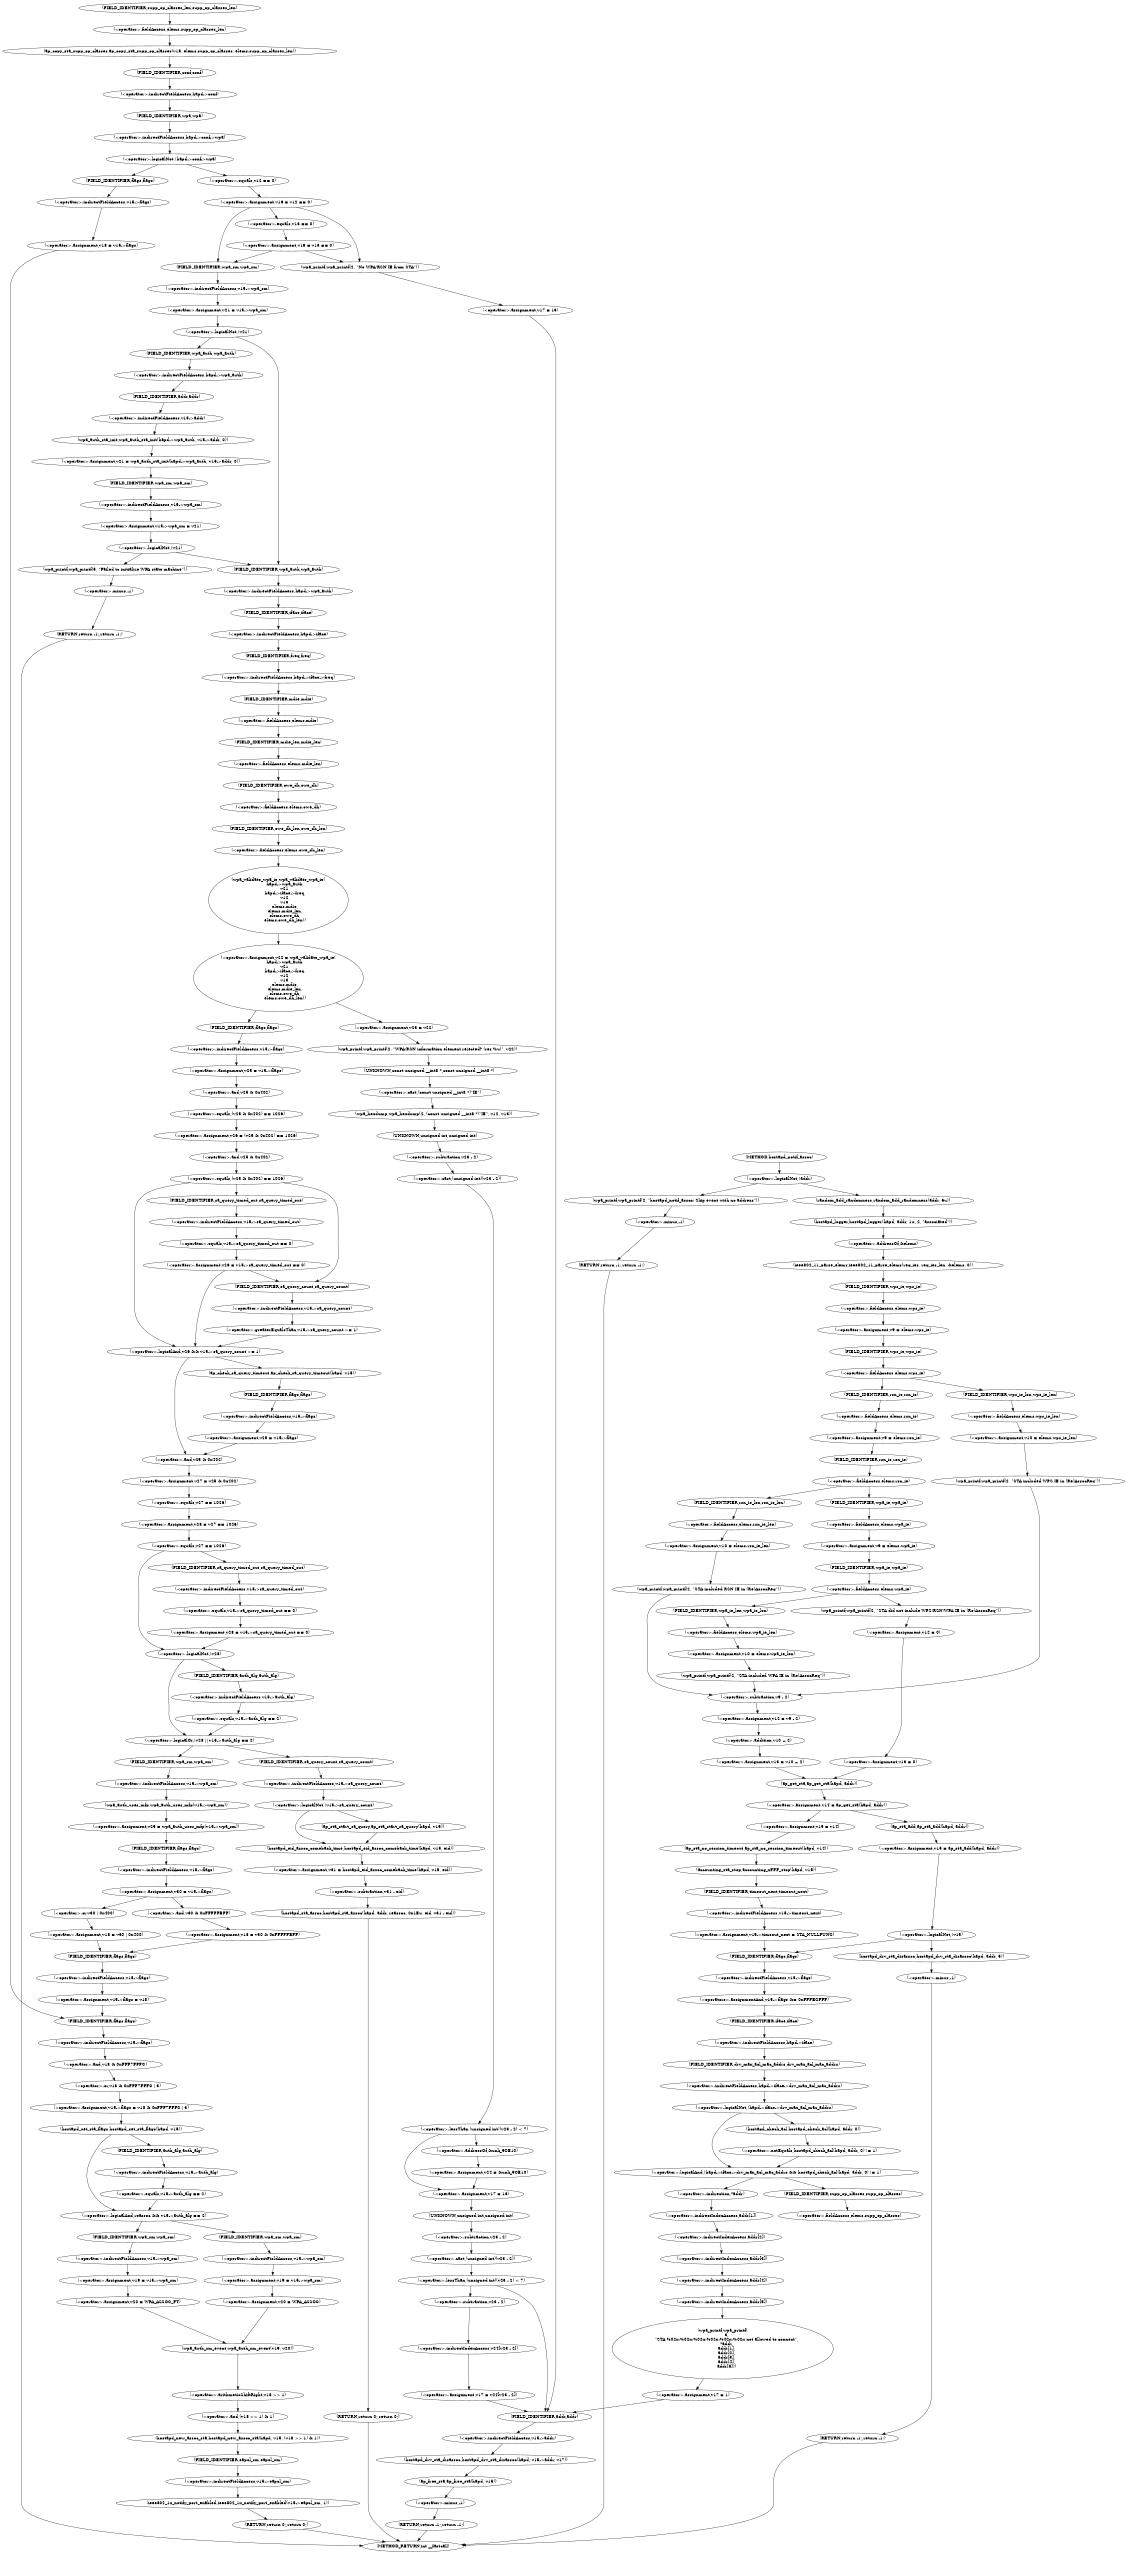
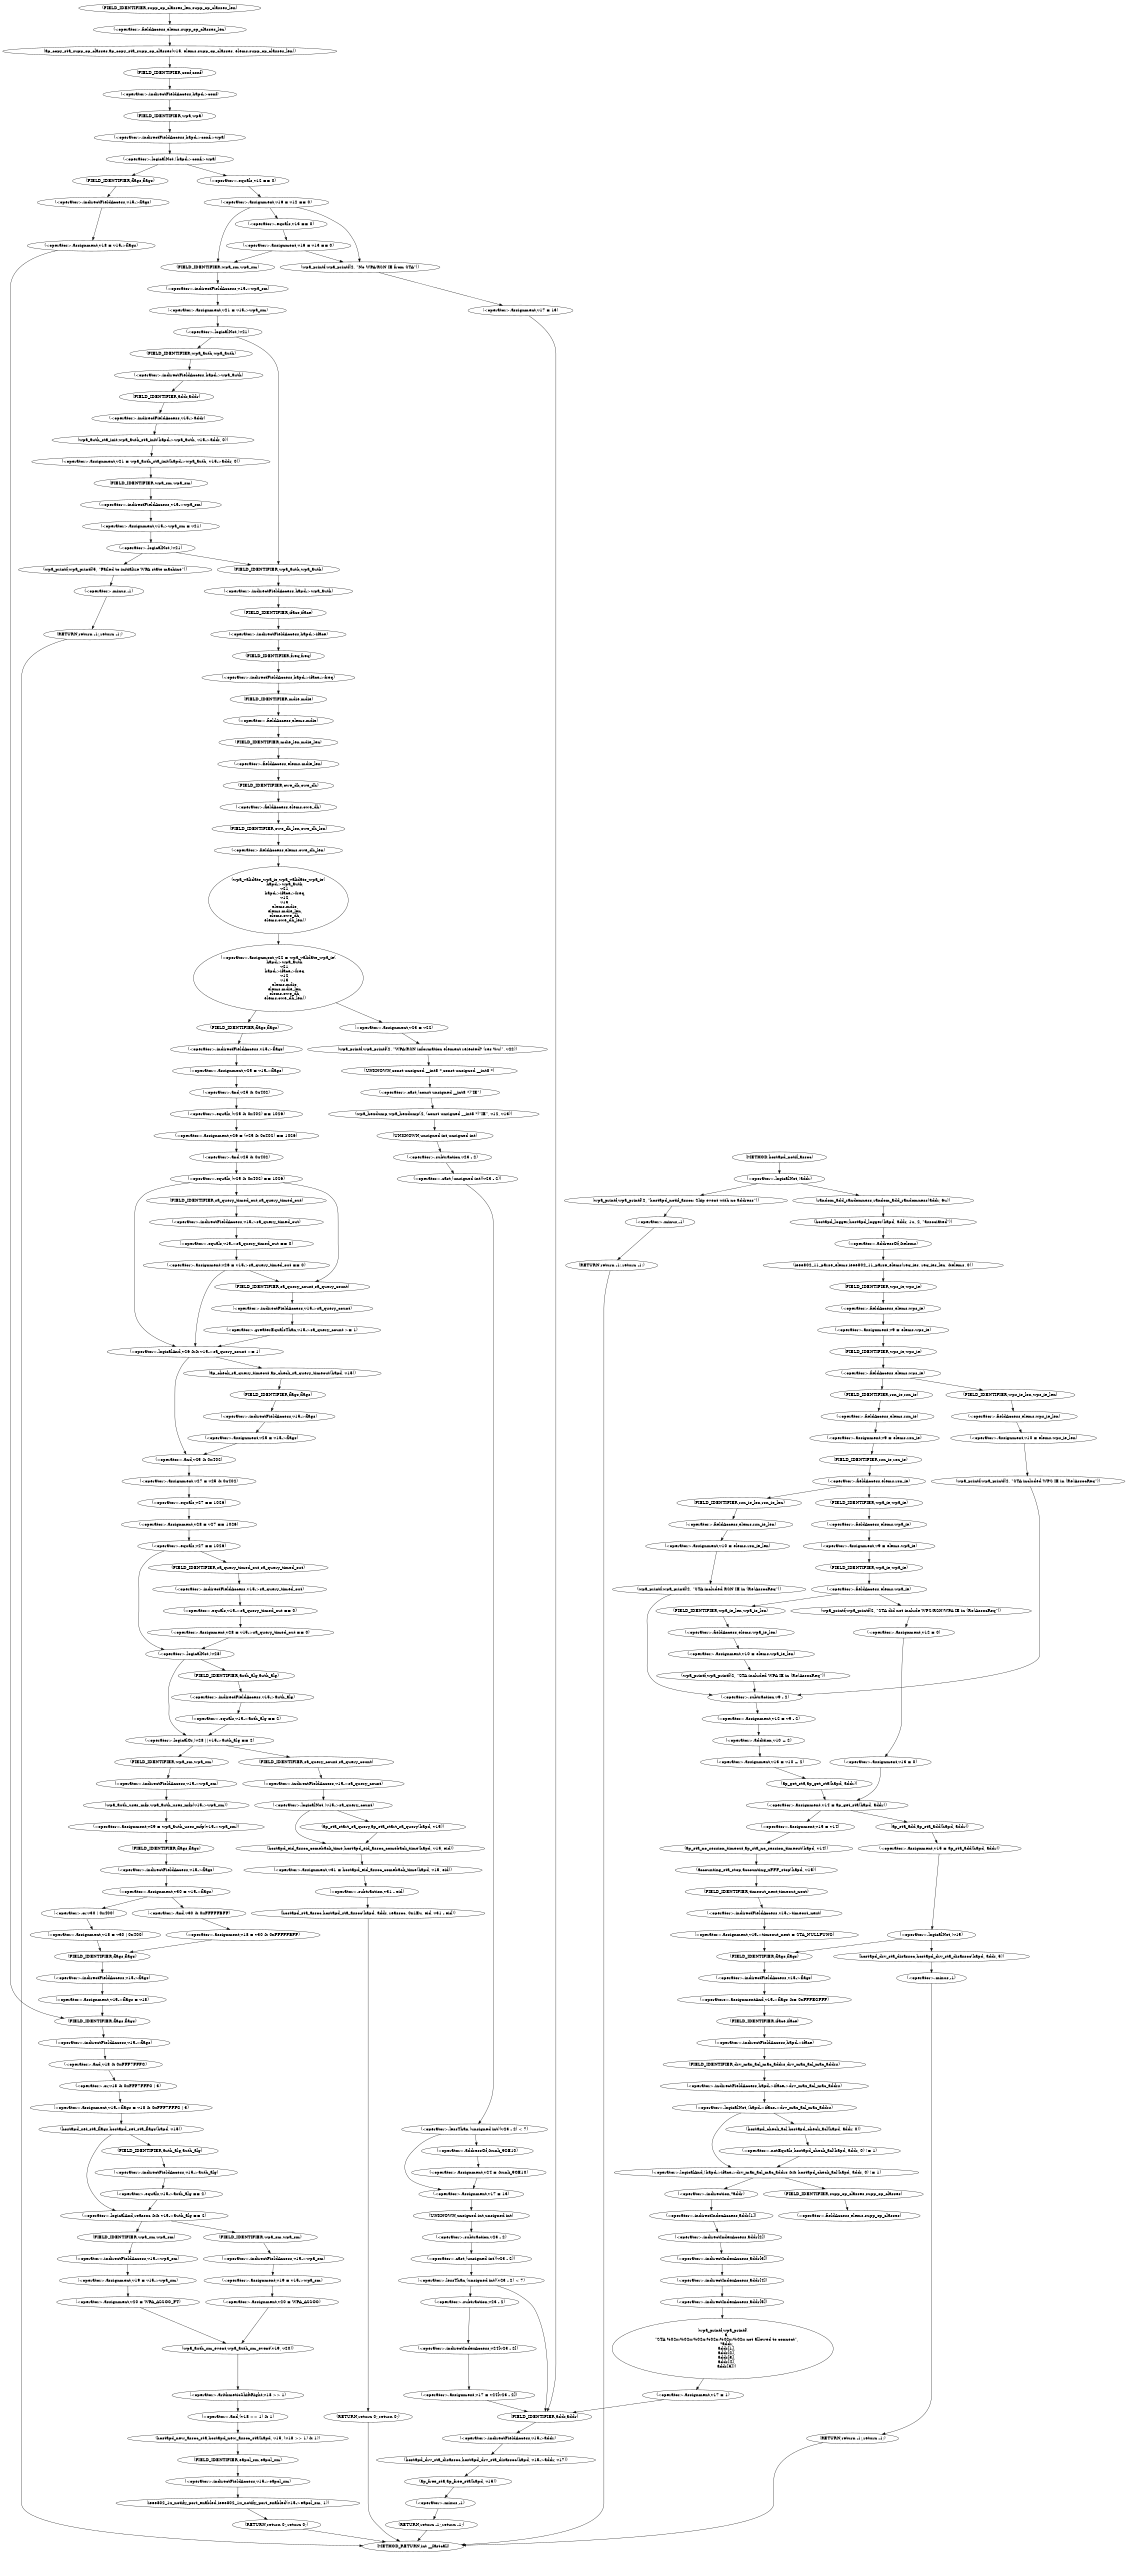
(851, 1772) -> (876, 1787)
